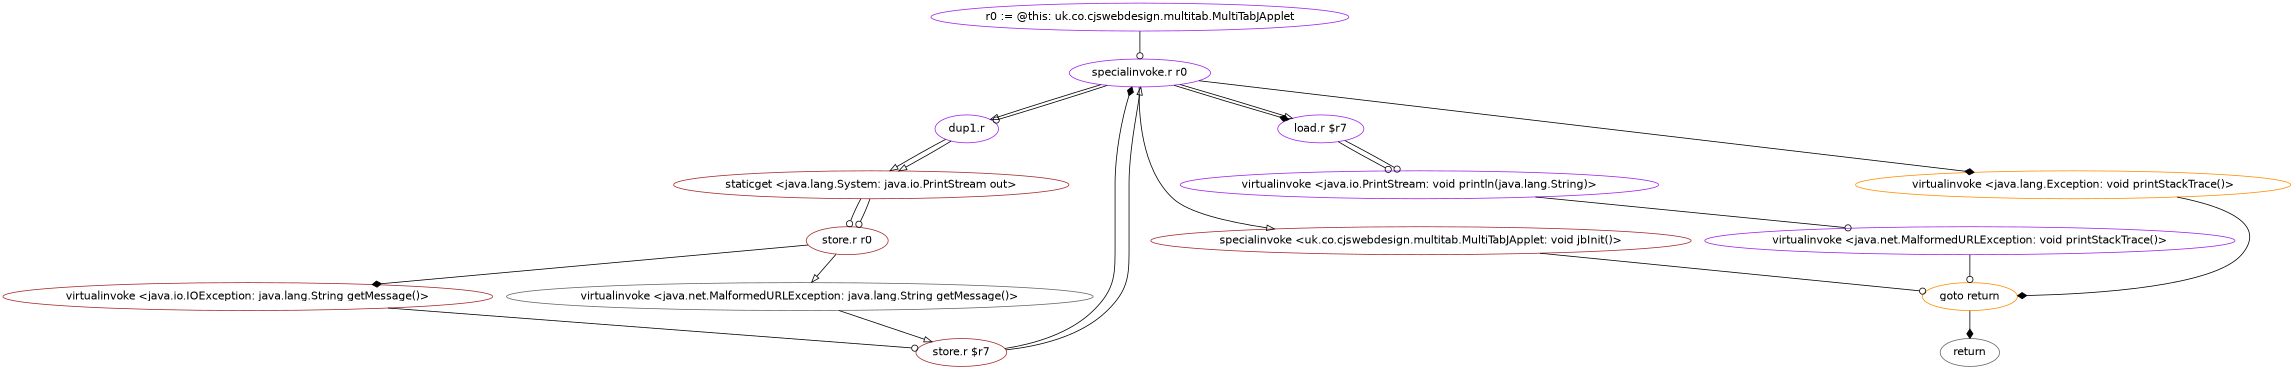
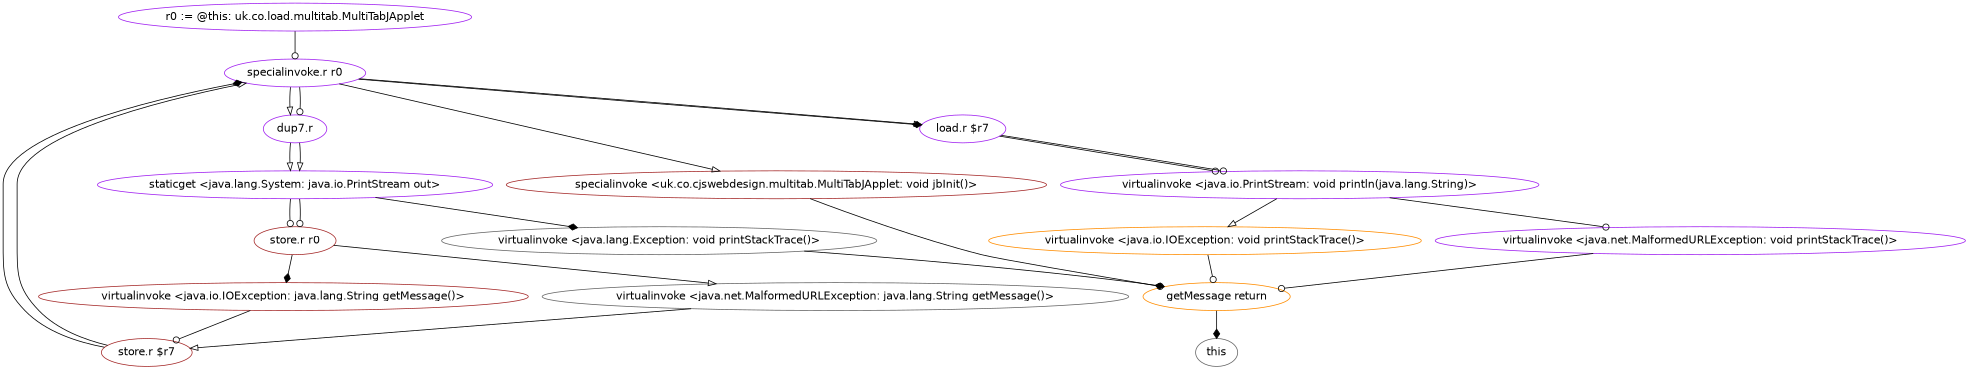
(1140, 17) -> (295, 17)
(1582, 126) -> (472, 212)
(967, 129) -> (295, 129)
(871, 185) -> (295, 185)
(2073, 185) -> (659, 241)
none -> (1205, 241)
(1970, 297) -> (1217, 297)
(1970, 352) -> (1217, 352)
